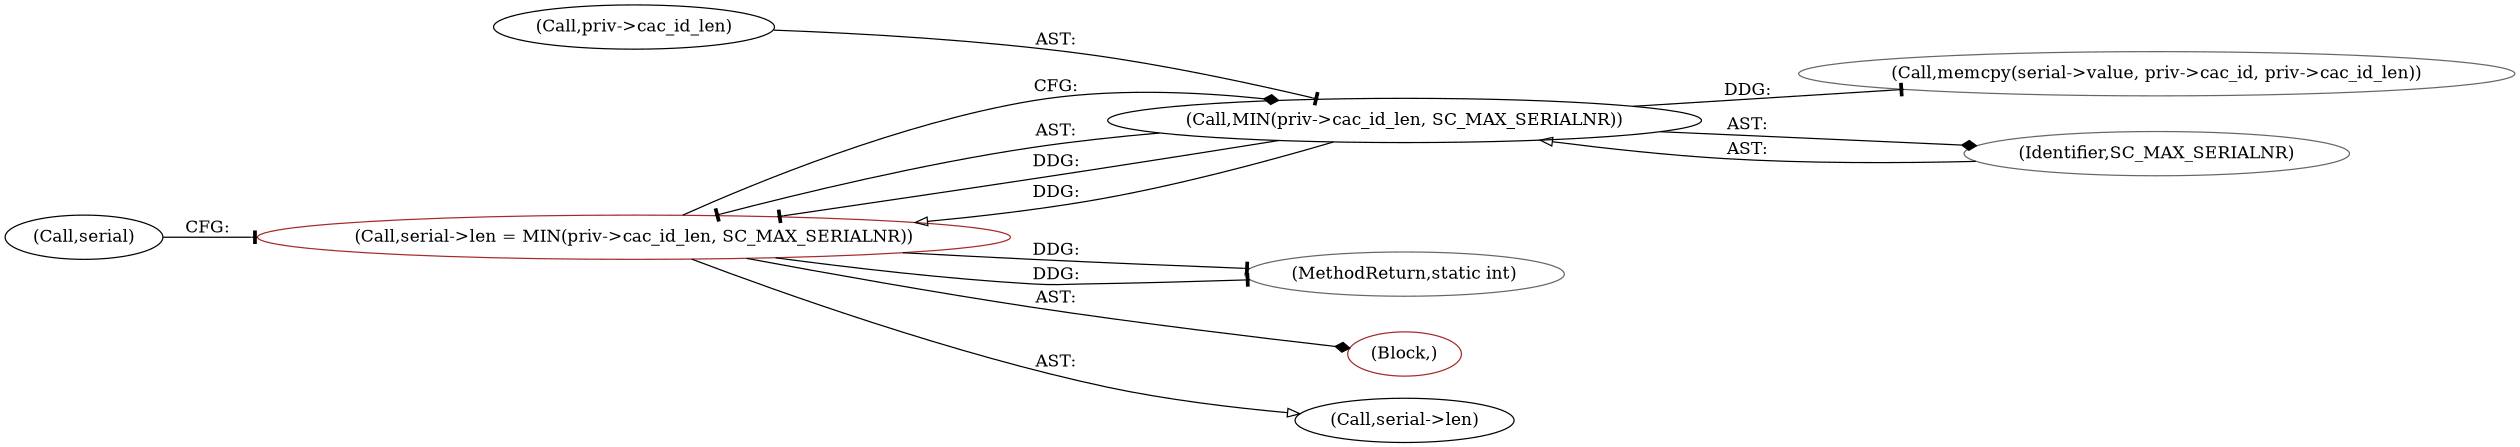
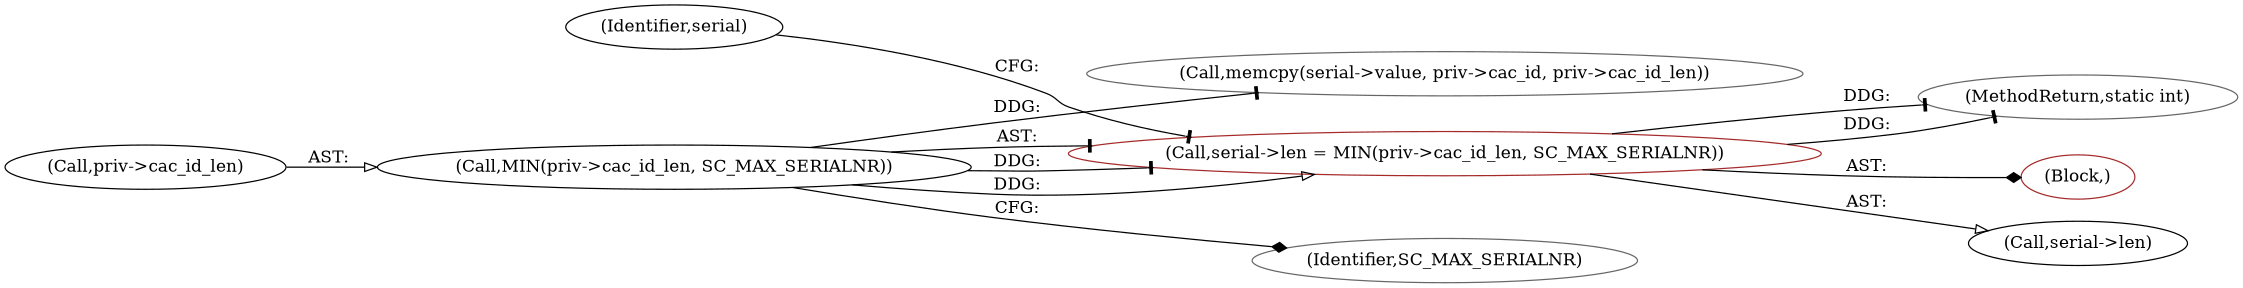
(1045, 49) -> (325, 167)
(966, 115) -> none
(1750, 125) -> (1020, 208)
(1764, 160) -> none
(84, 237) -> (674, 27)
